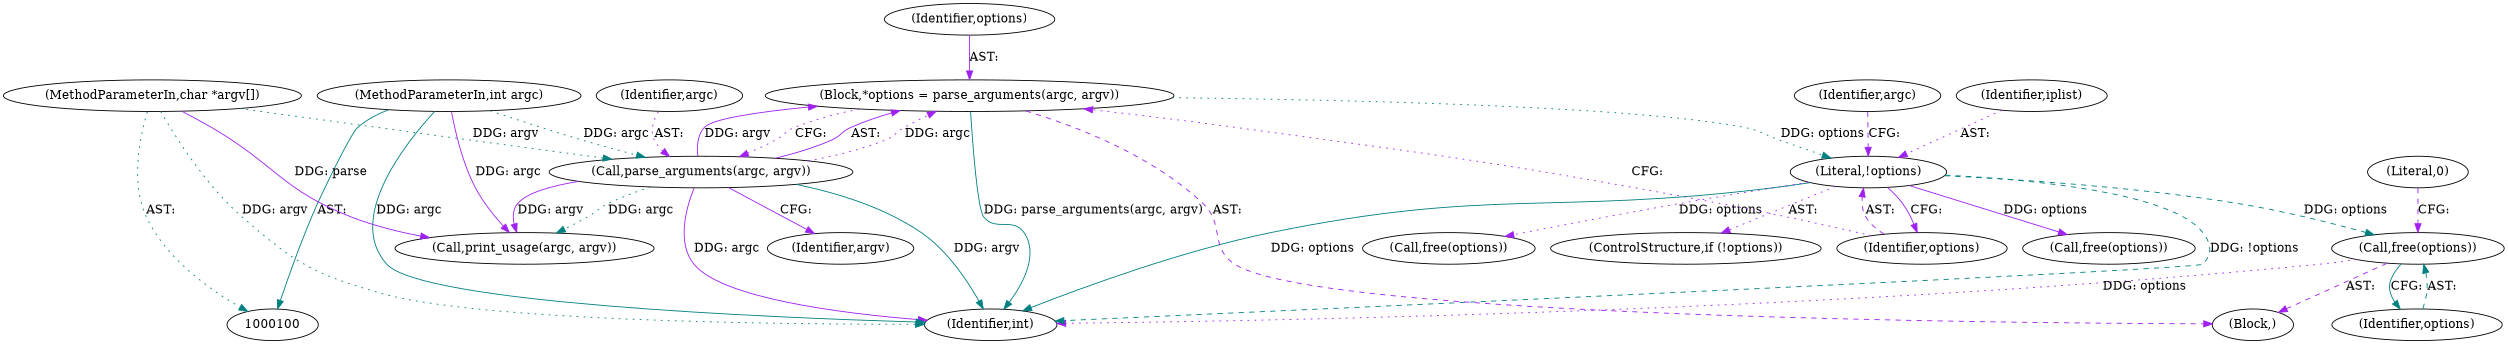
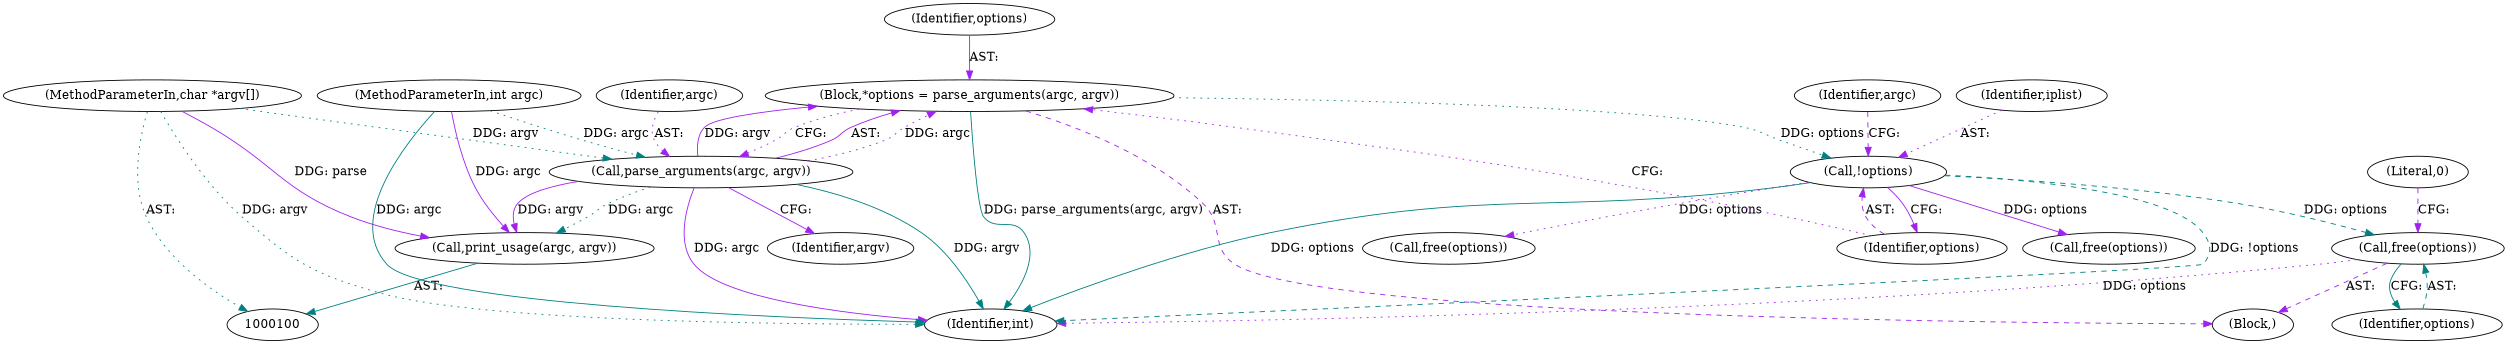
(1868, 172) -> (1868, 172)
(321, 195) -> (396, 287)
(1686, 248) -> none
